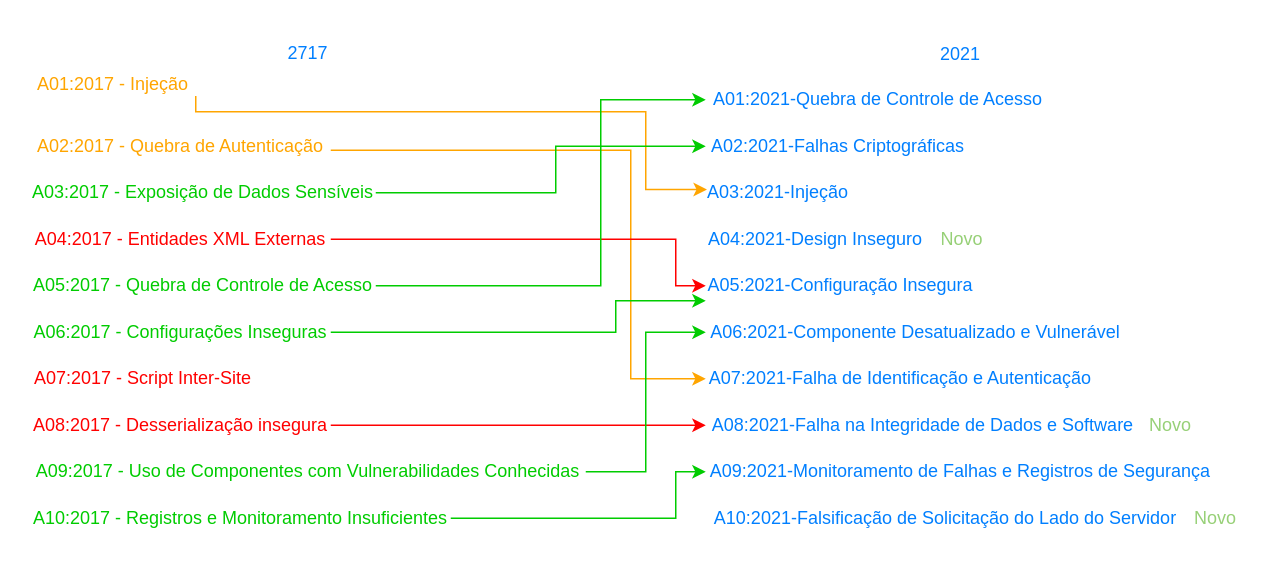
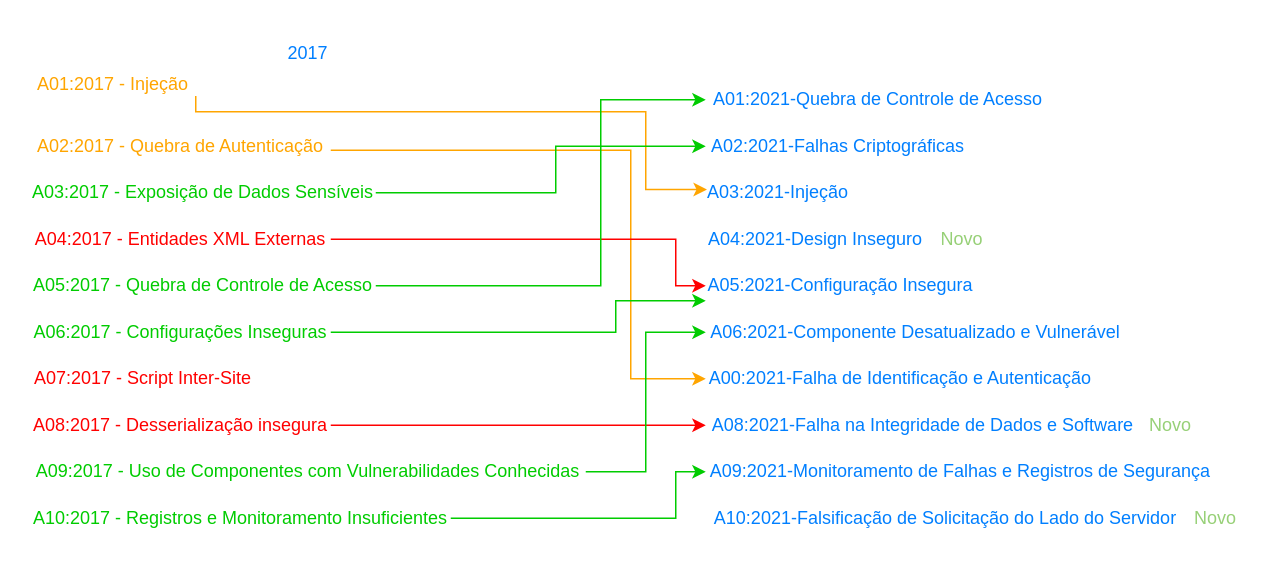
(308, 53) -> (308, 53)
(961, 55) -> none
(901, 379) -> (901, 379)
